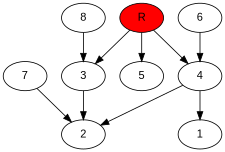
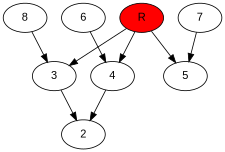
(51, 102) -> (194, 43)
(200, 134) -> none
